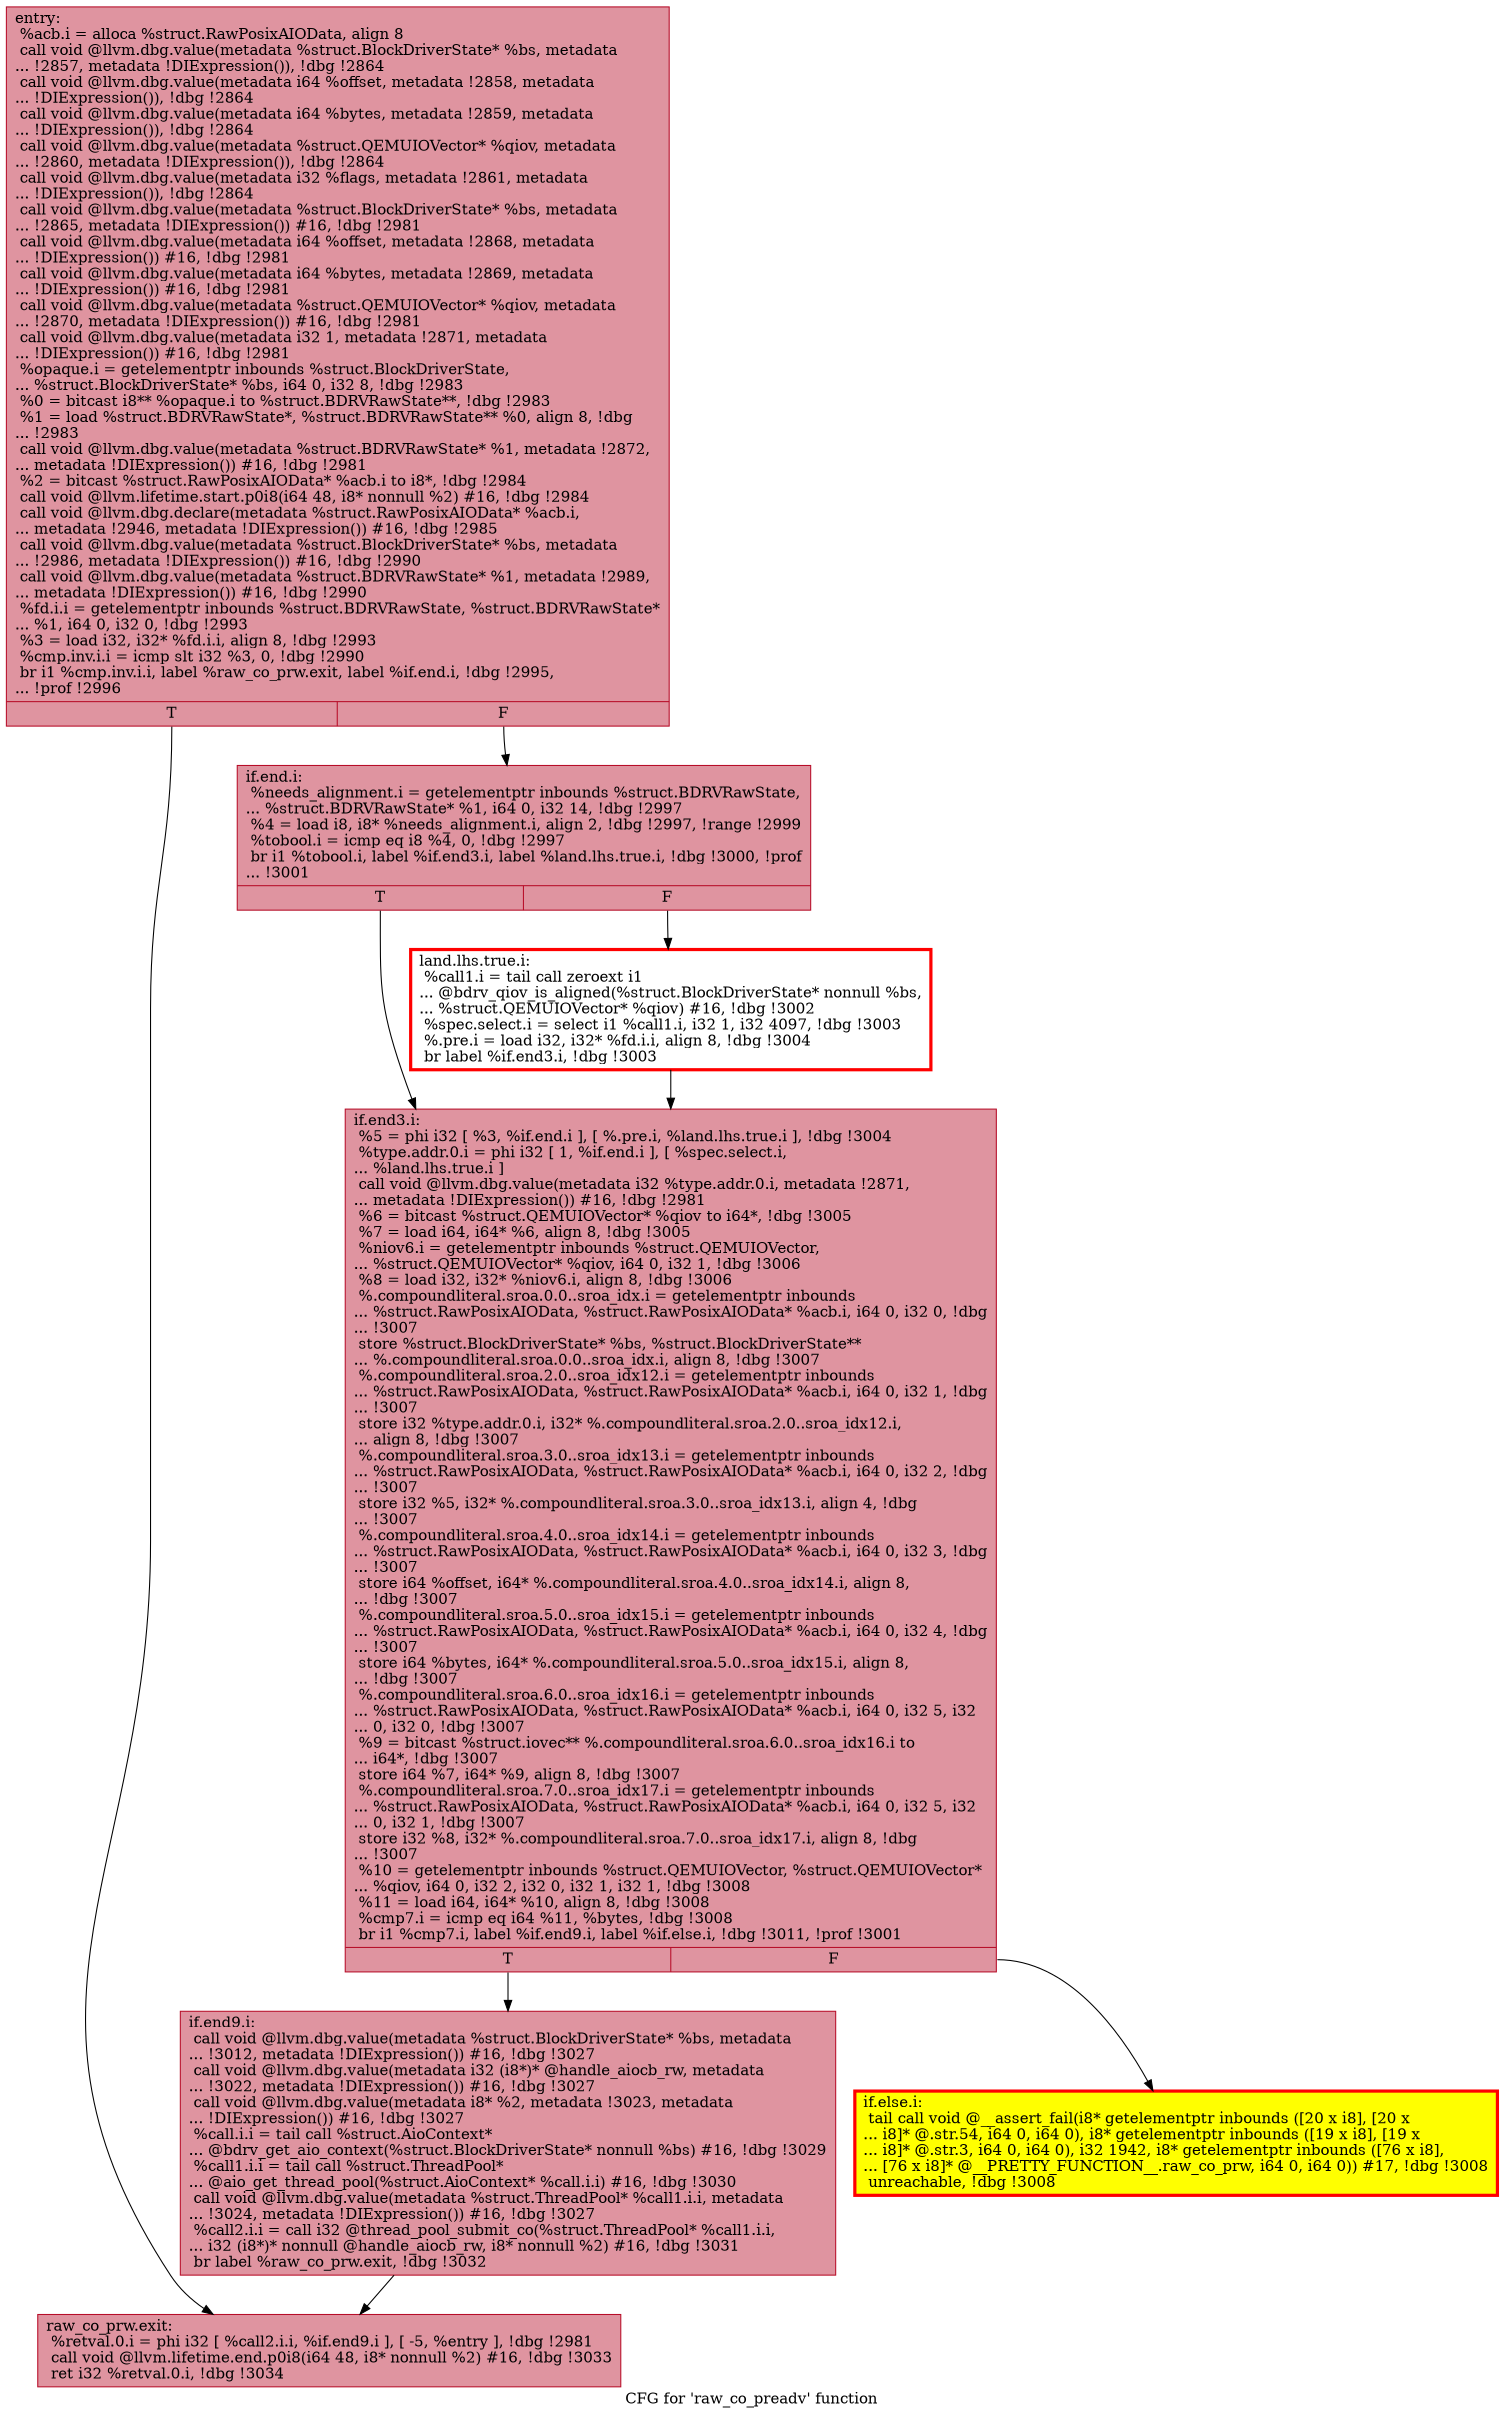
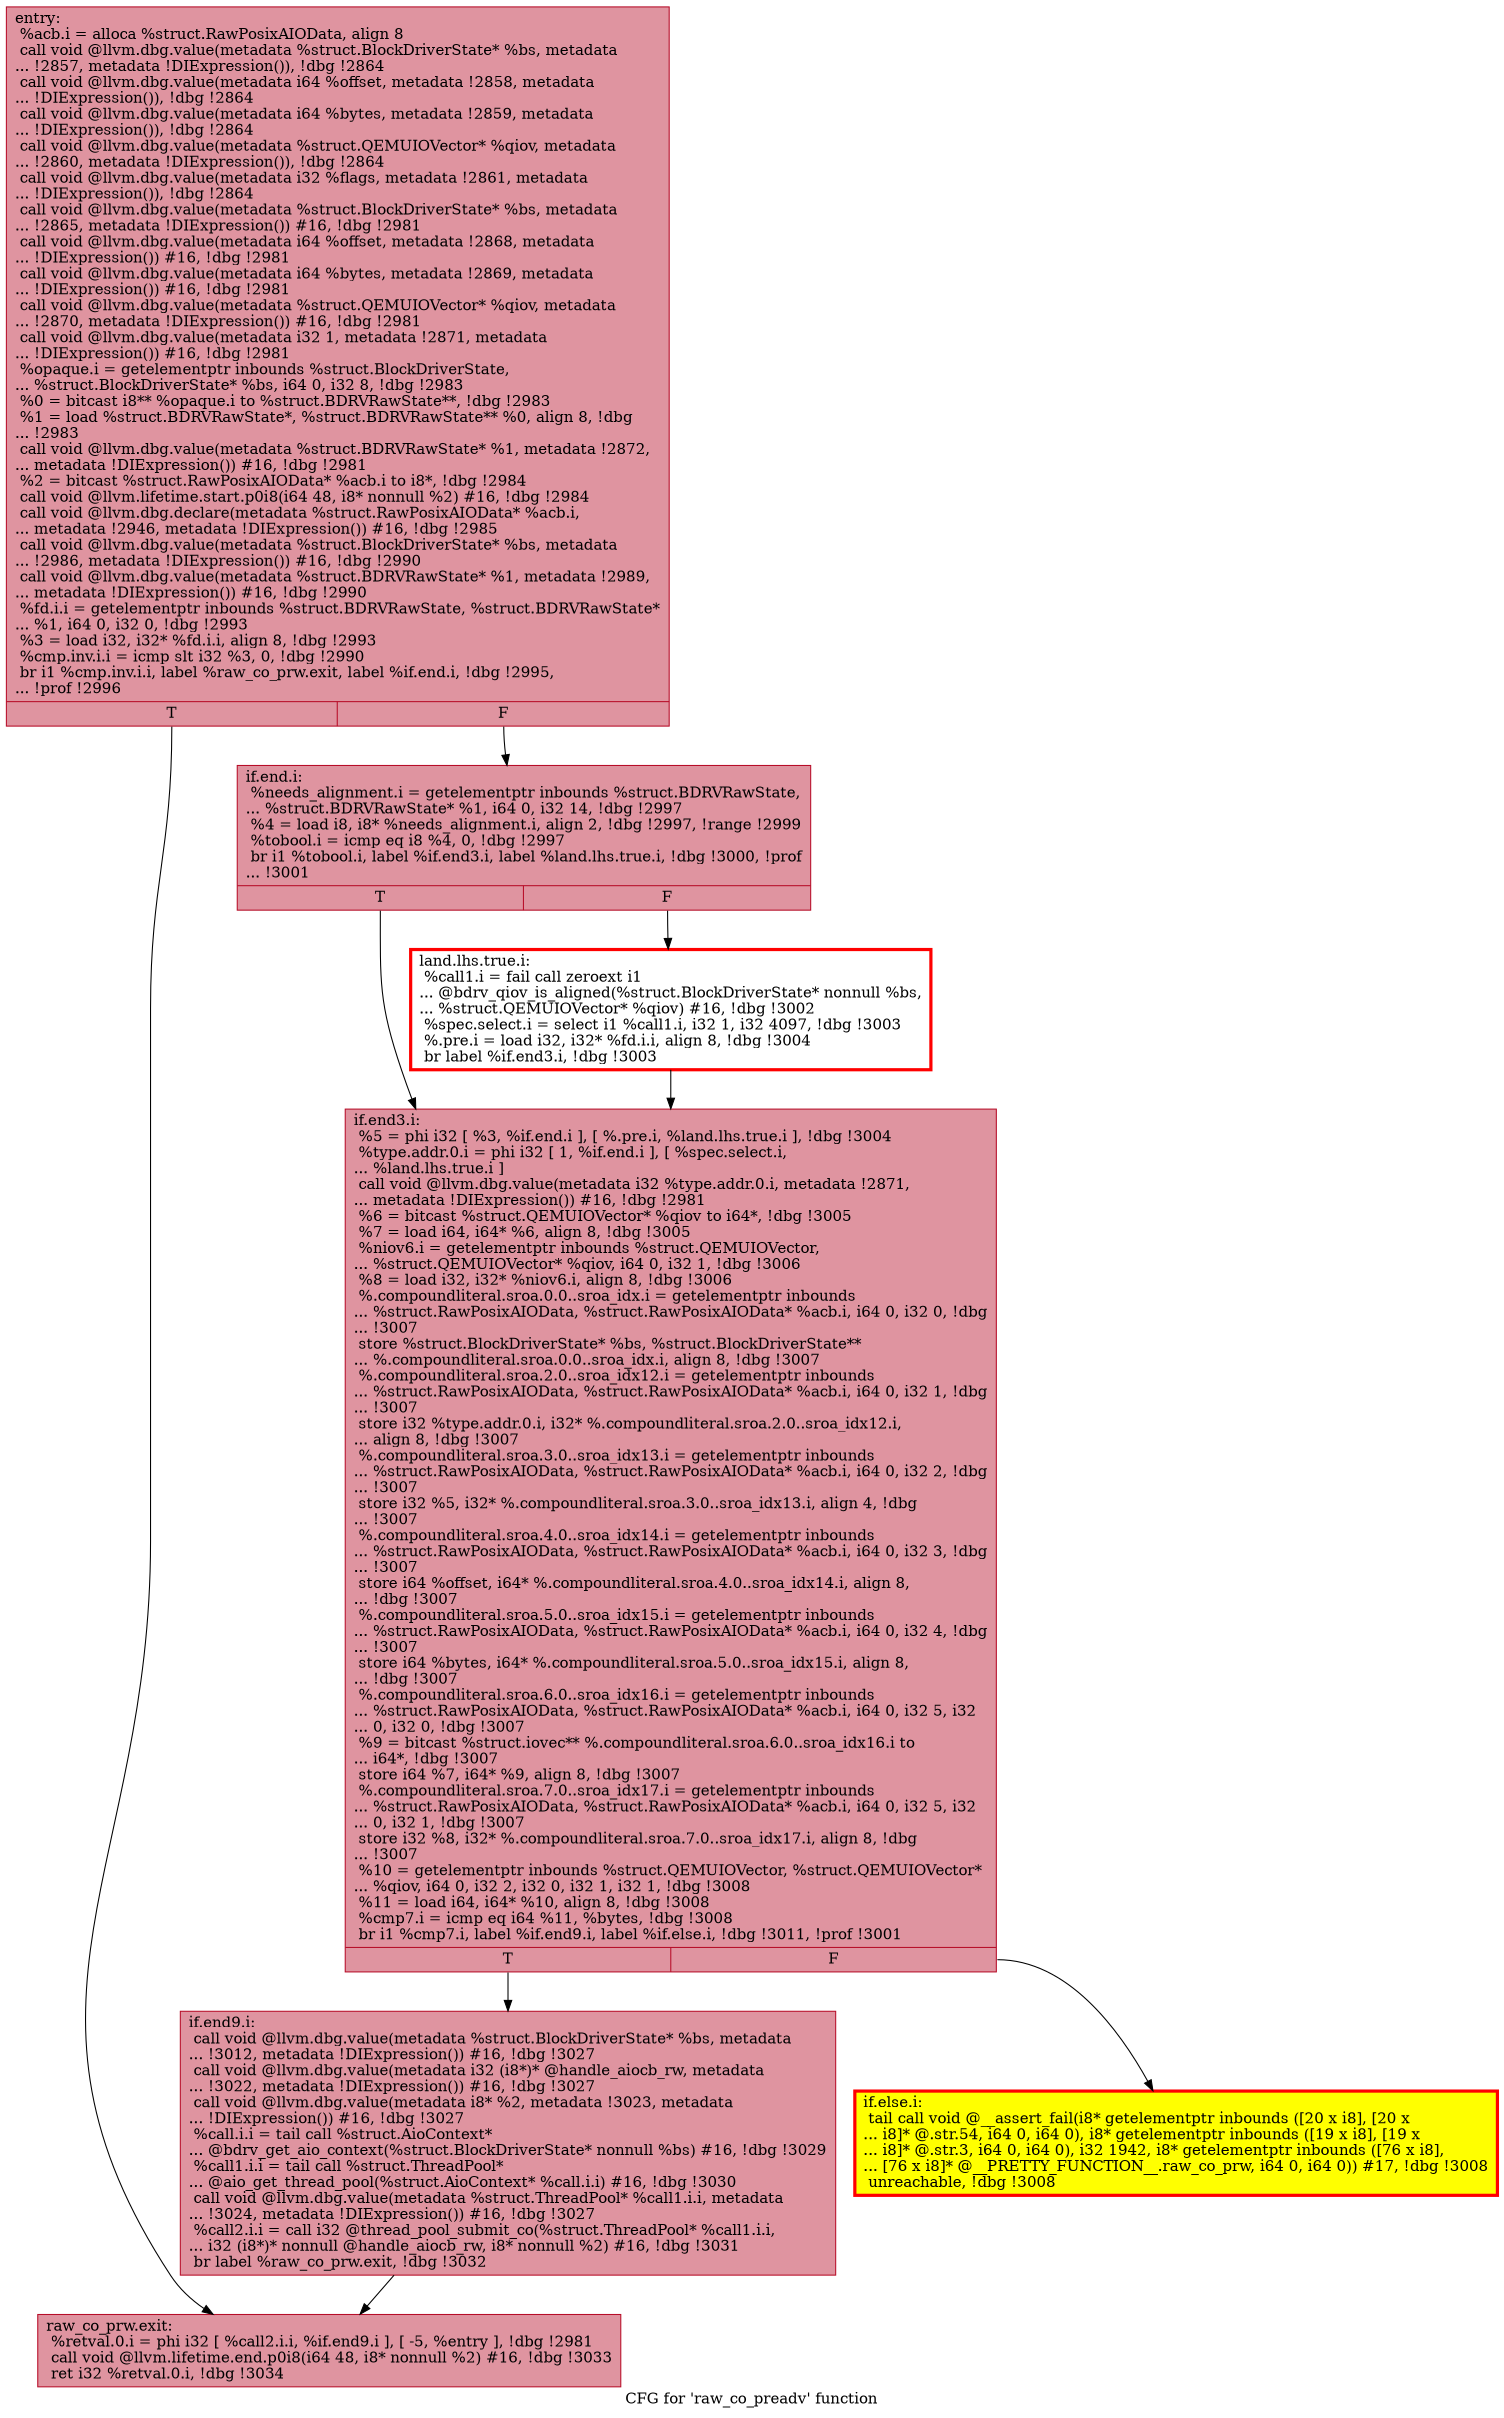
(531, 977) -> (531, 977)
